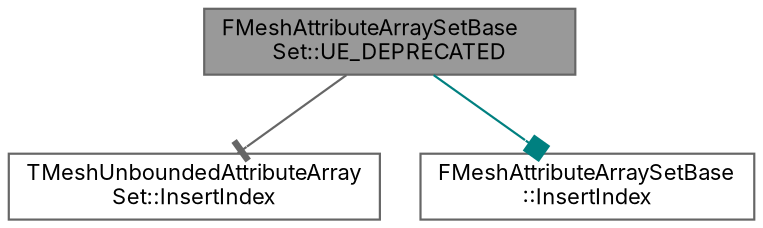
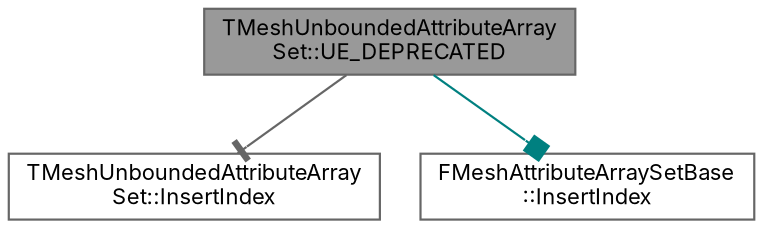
(390, 42) -> (390, 42)
